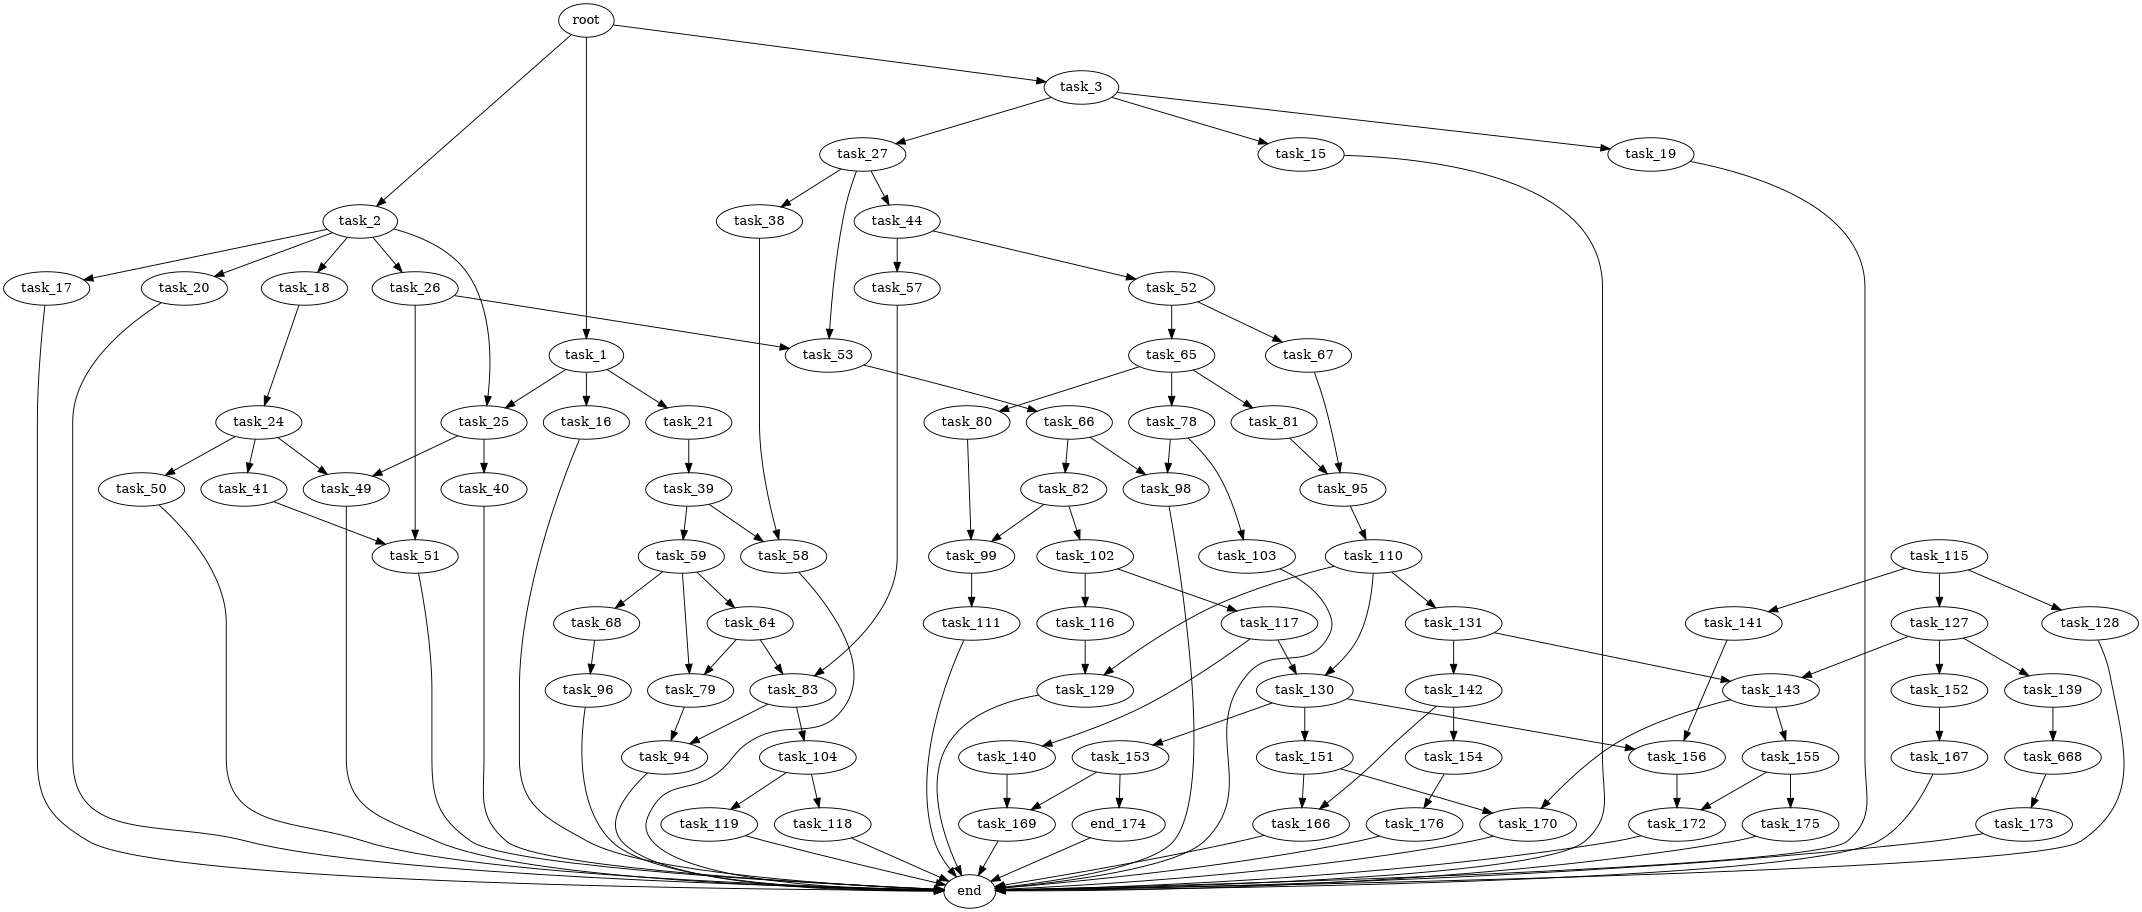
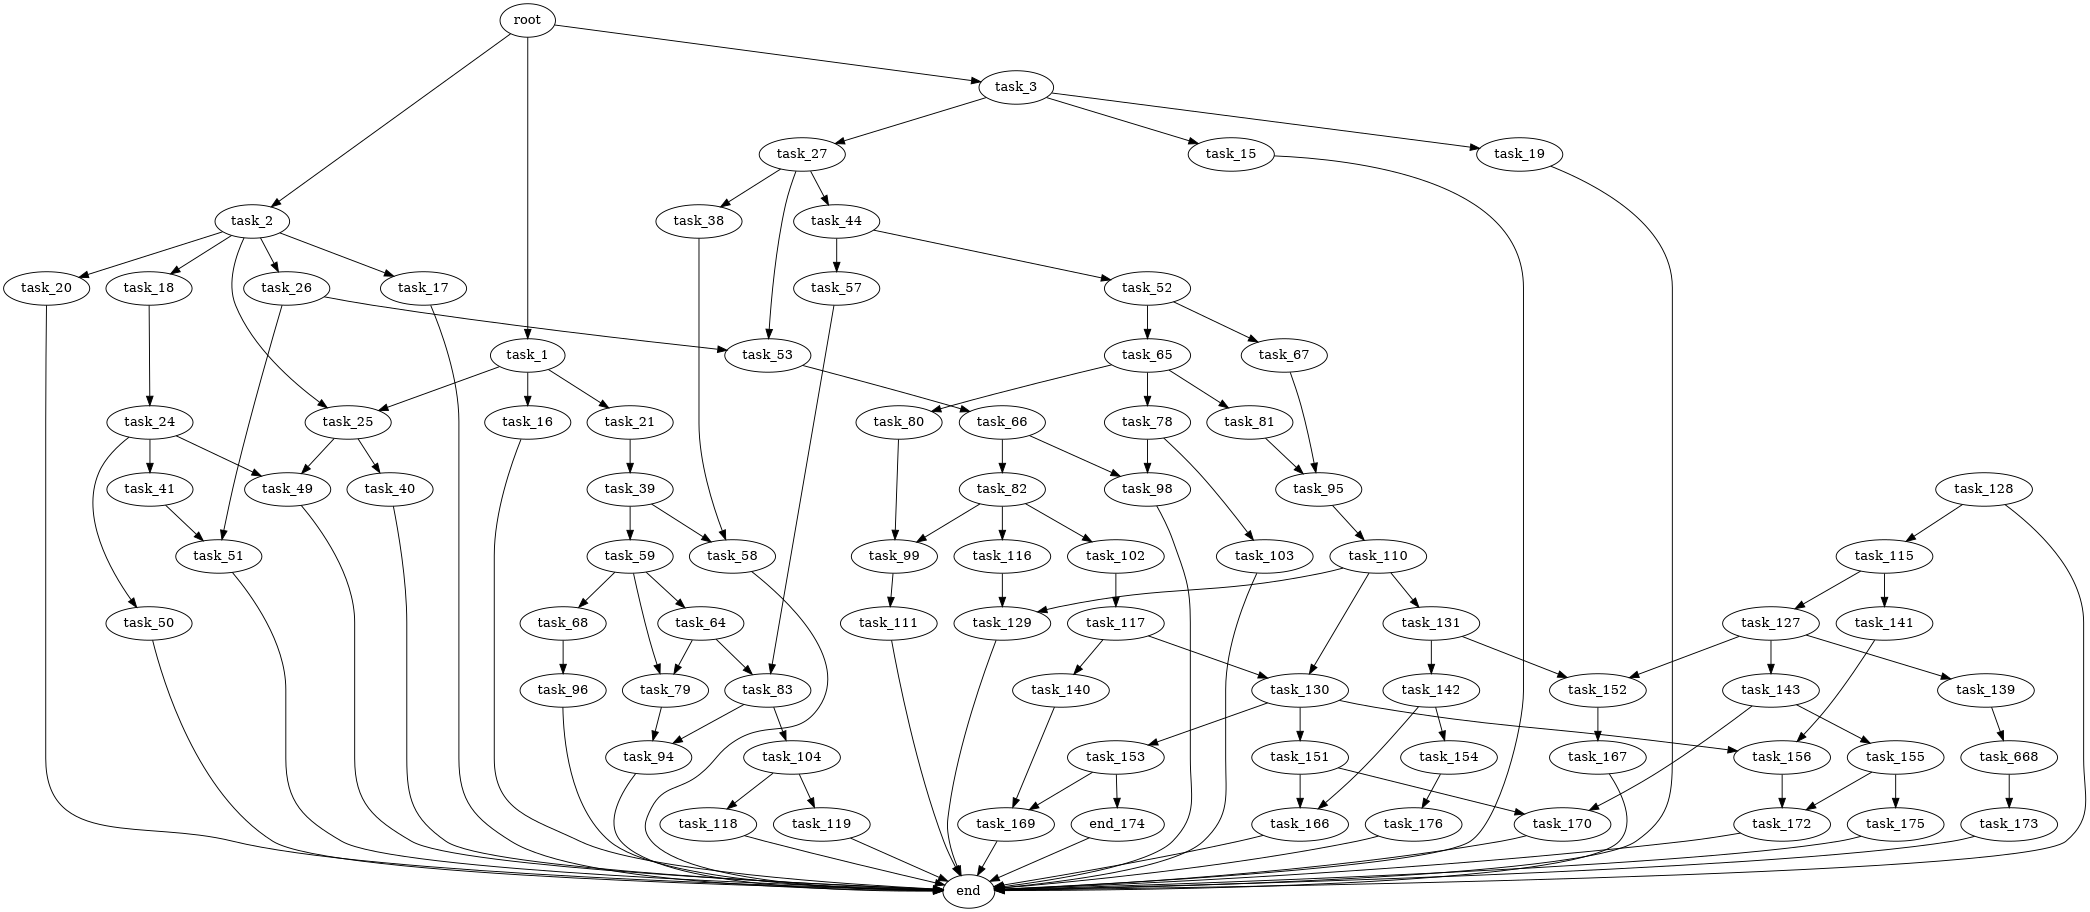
(1085, 585) -> (1002, 518)
(2010, 588) -> (1938, 520)
(1613, 657) -> (1510, 655)
